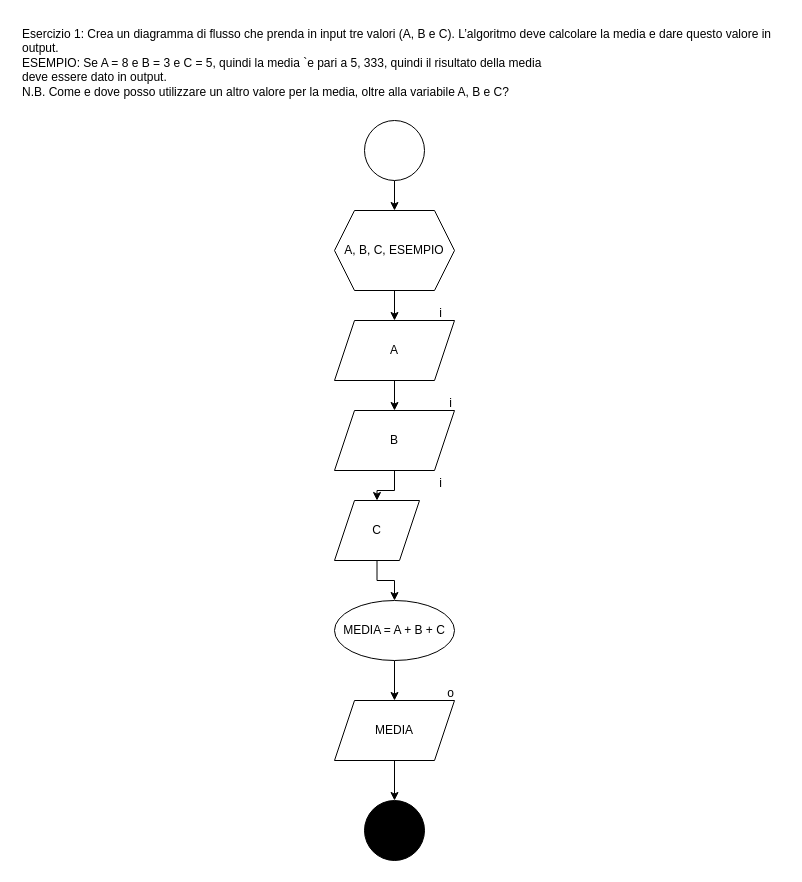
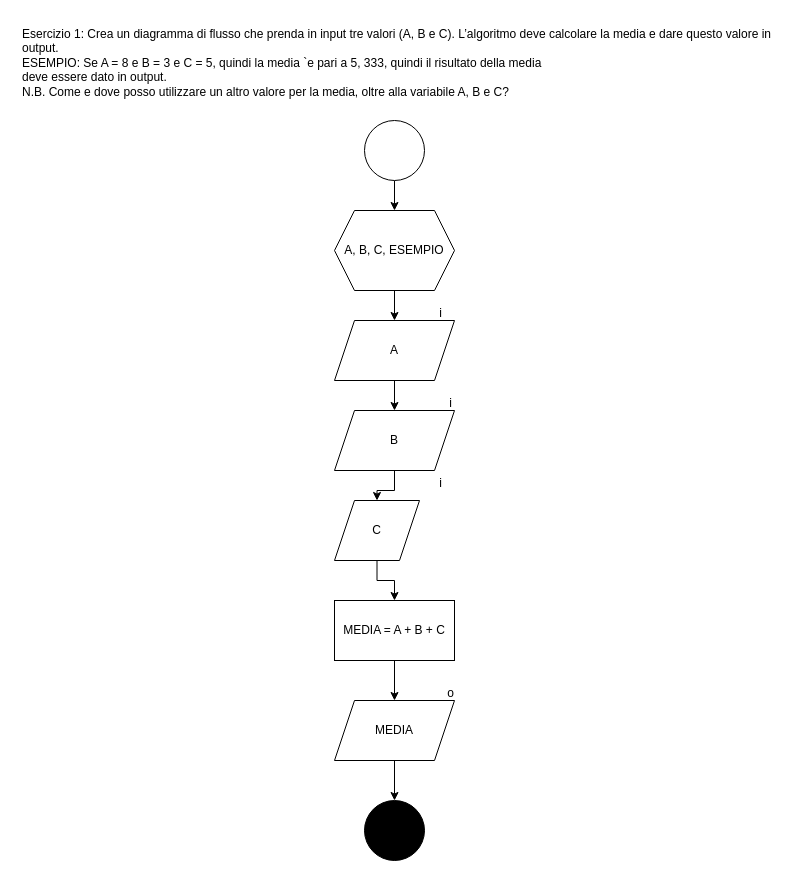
(395, 631) -> (395, 631)
